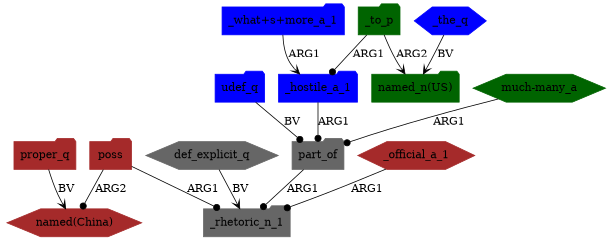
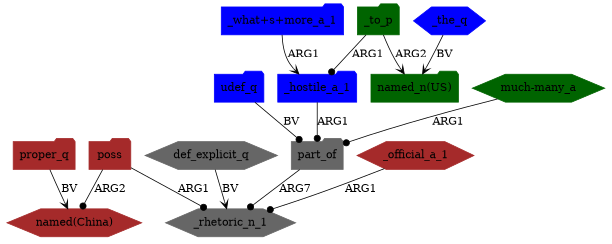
(303, 189) -> (295, 189)
(247, 223) -> (231, 223)
